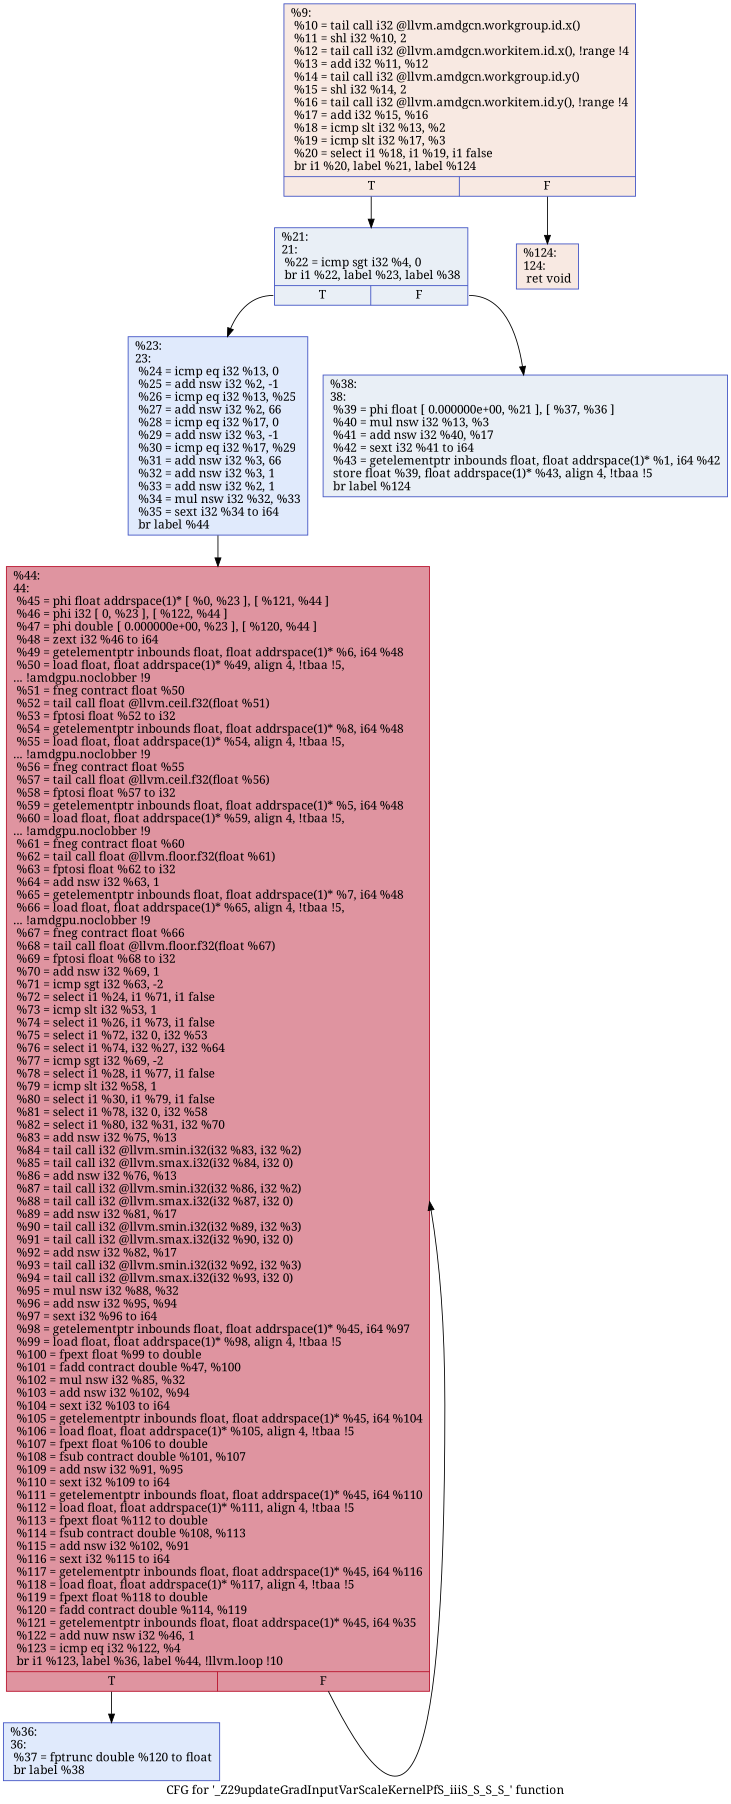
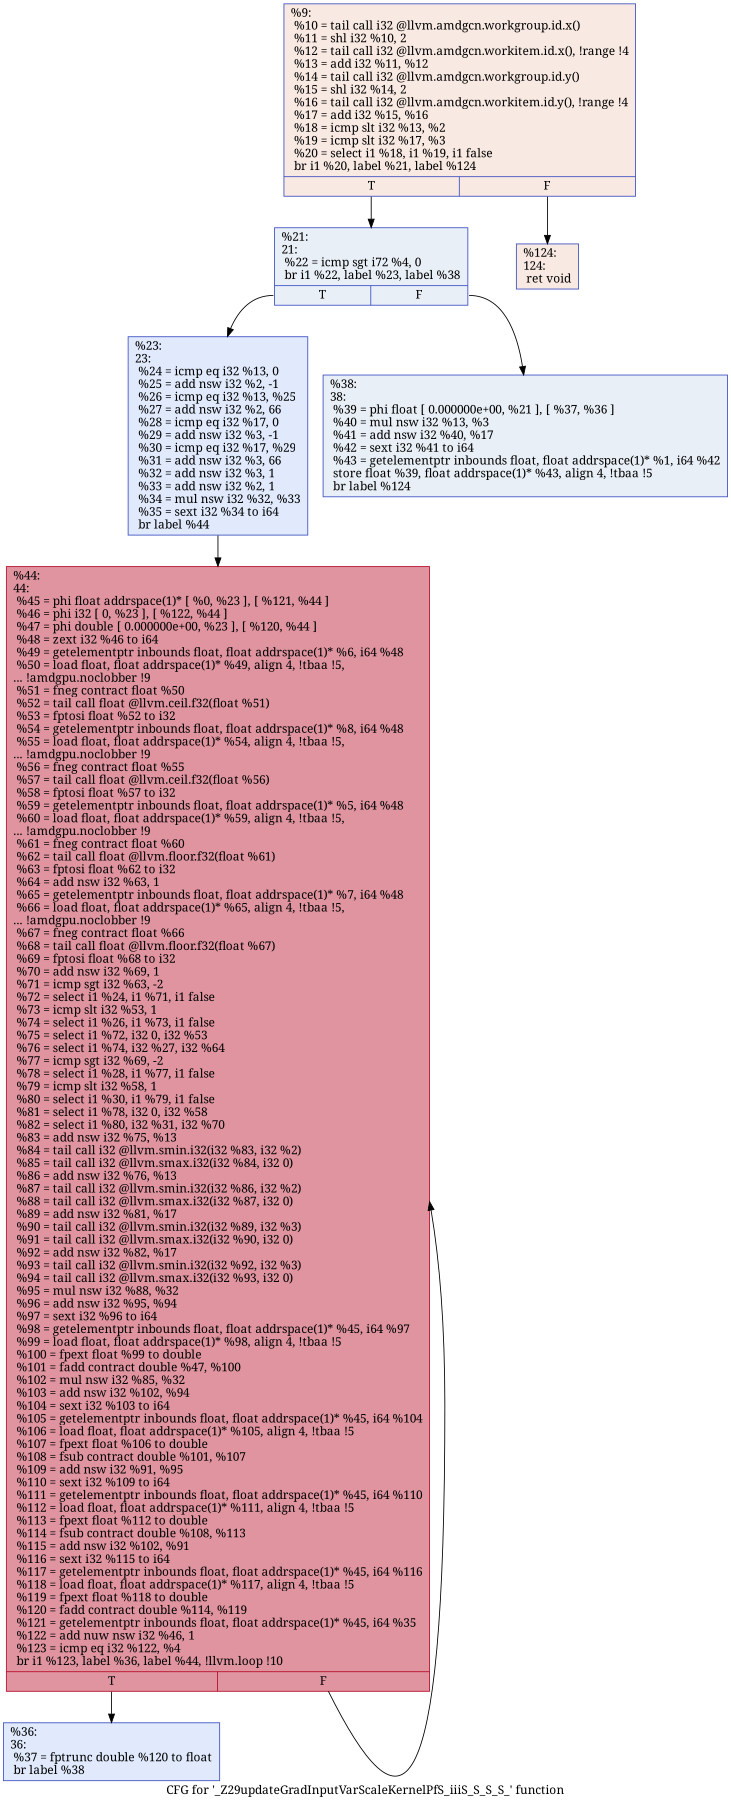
(352, 263) -> (352, 263)
